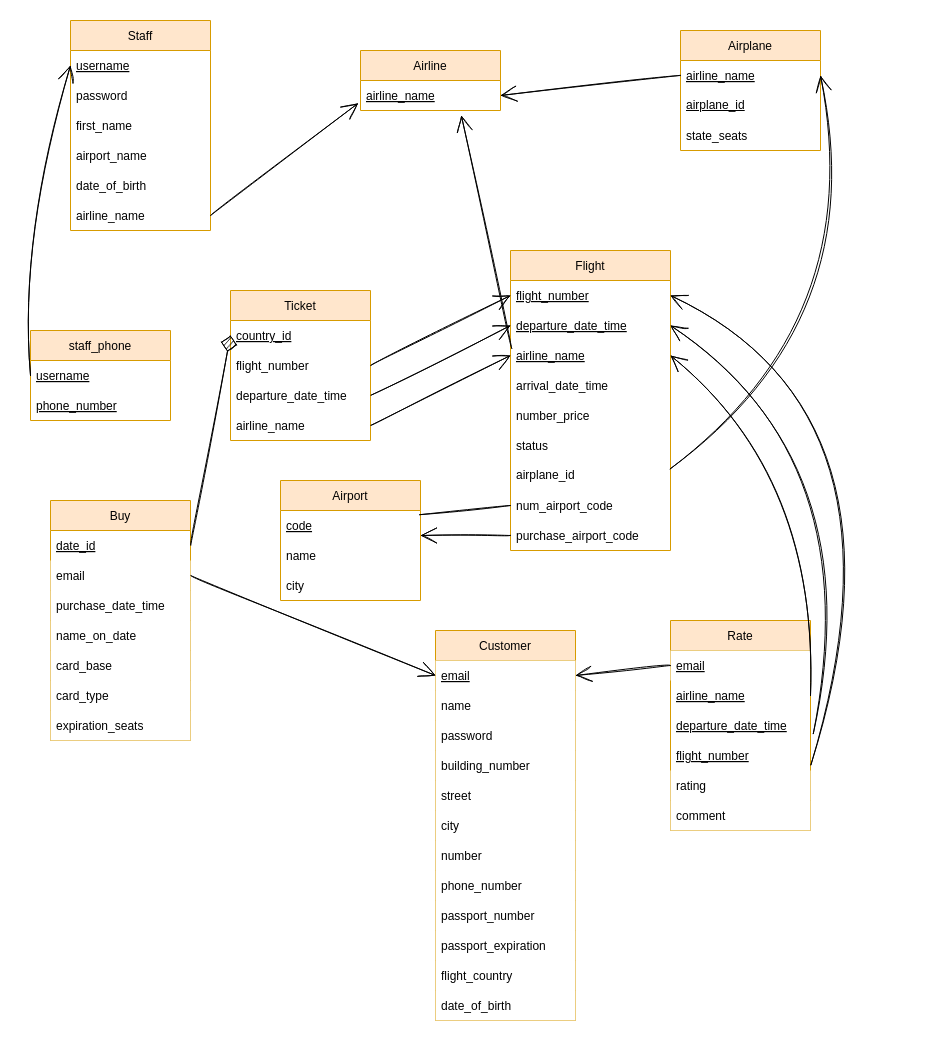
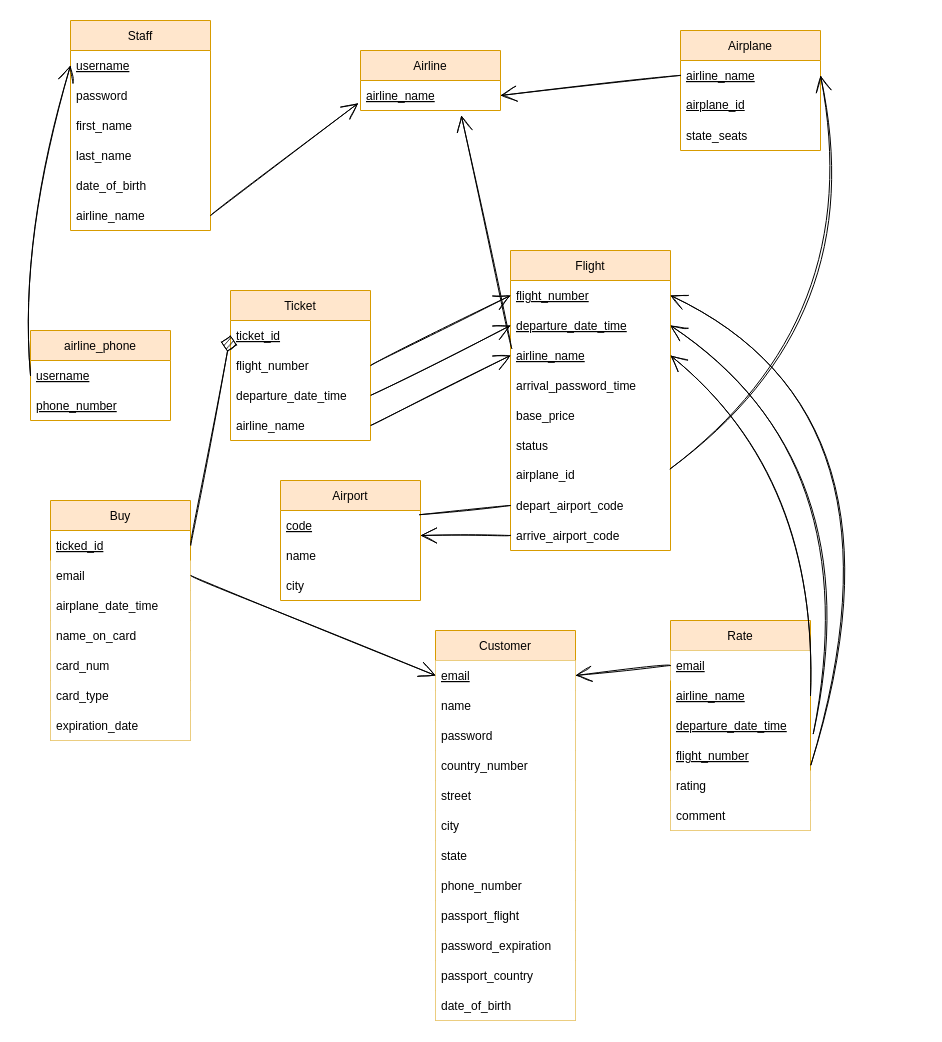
(115, 156) -> (105, 156)
(268, 336) -> (263, 336)
(100, 346) -> (100, 346)
(568, 386) -> (582, 386)
(555, 416) -> (548, 416)
(568, 506) -> (578, 506)
(585, 536) -> (577, 536)
(78, 546) -> (83, 546)
(115, 606) -> (112, 606)
(96, 636) -> (96, 636)
(86, 666) -> (83, 666)
(107, 726) -> (103, 726)
(487, 766) -> (488, 766)
(461, 856) -> (458, 856)
(491, 916) -> (488, 916)
(502, 946) -> (502, 946)
(485, 976) -> (495, 976)
